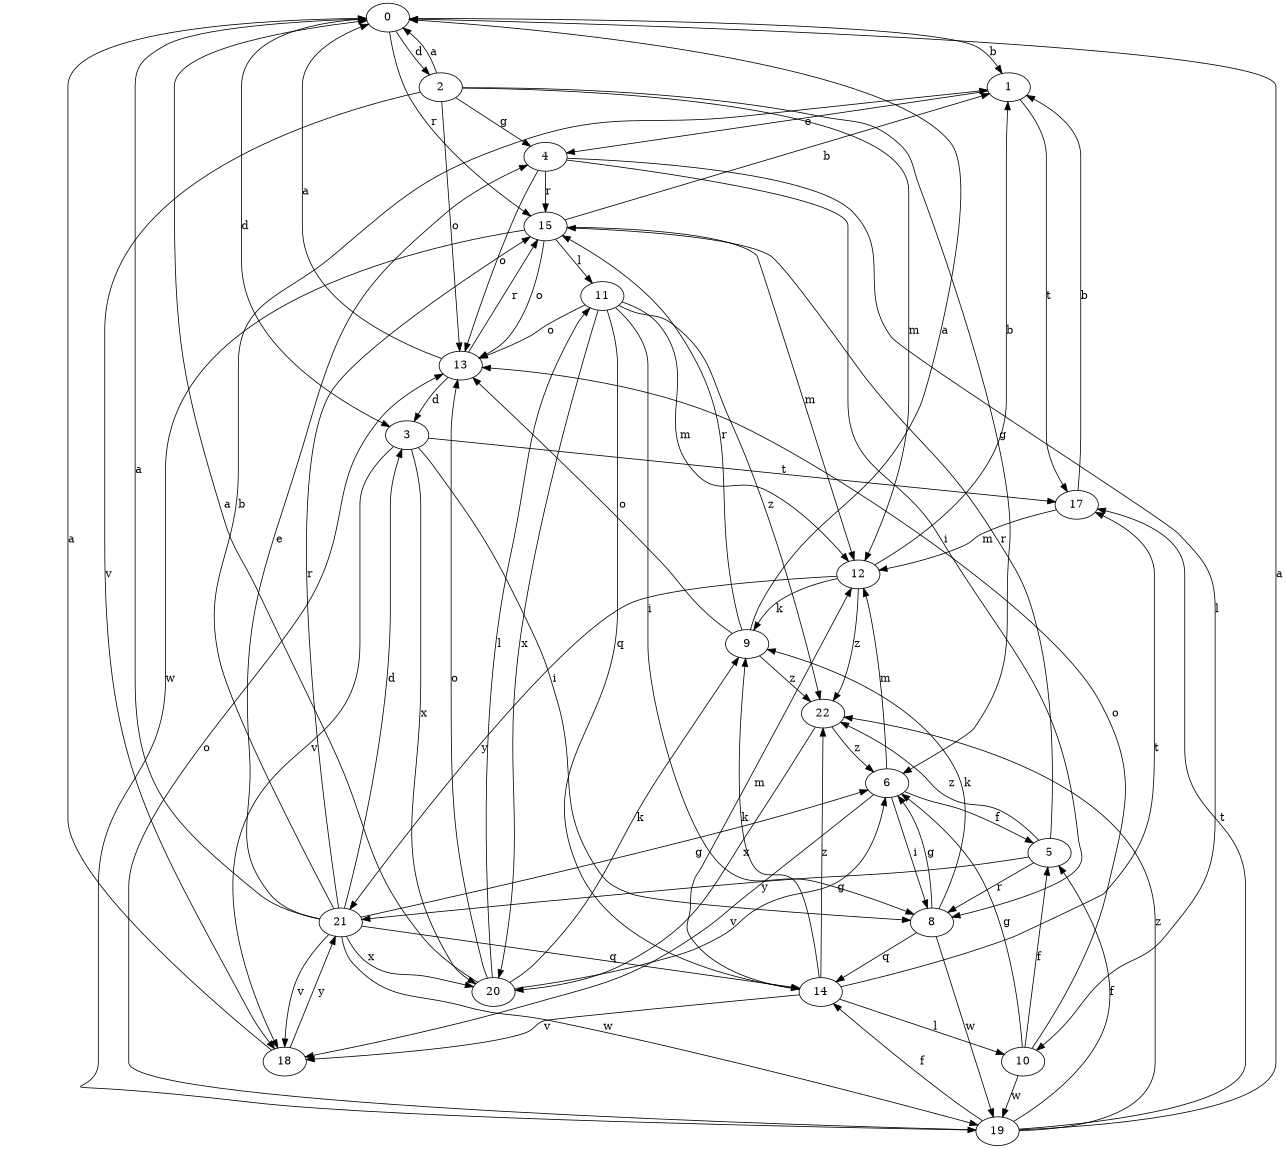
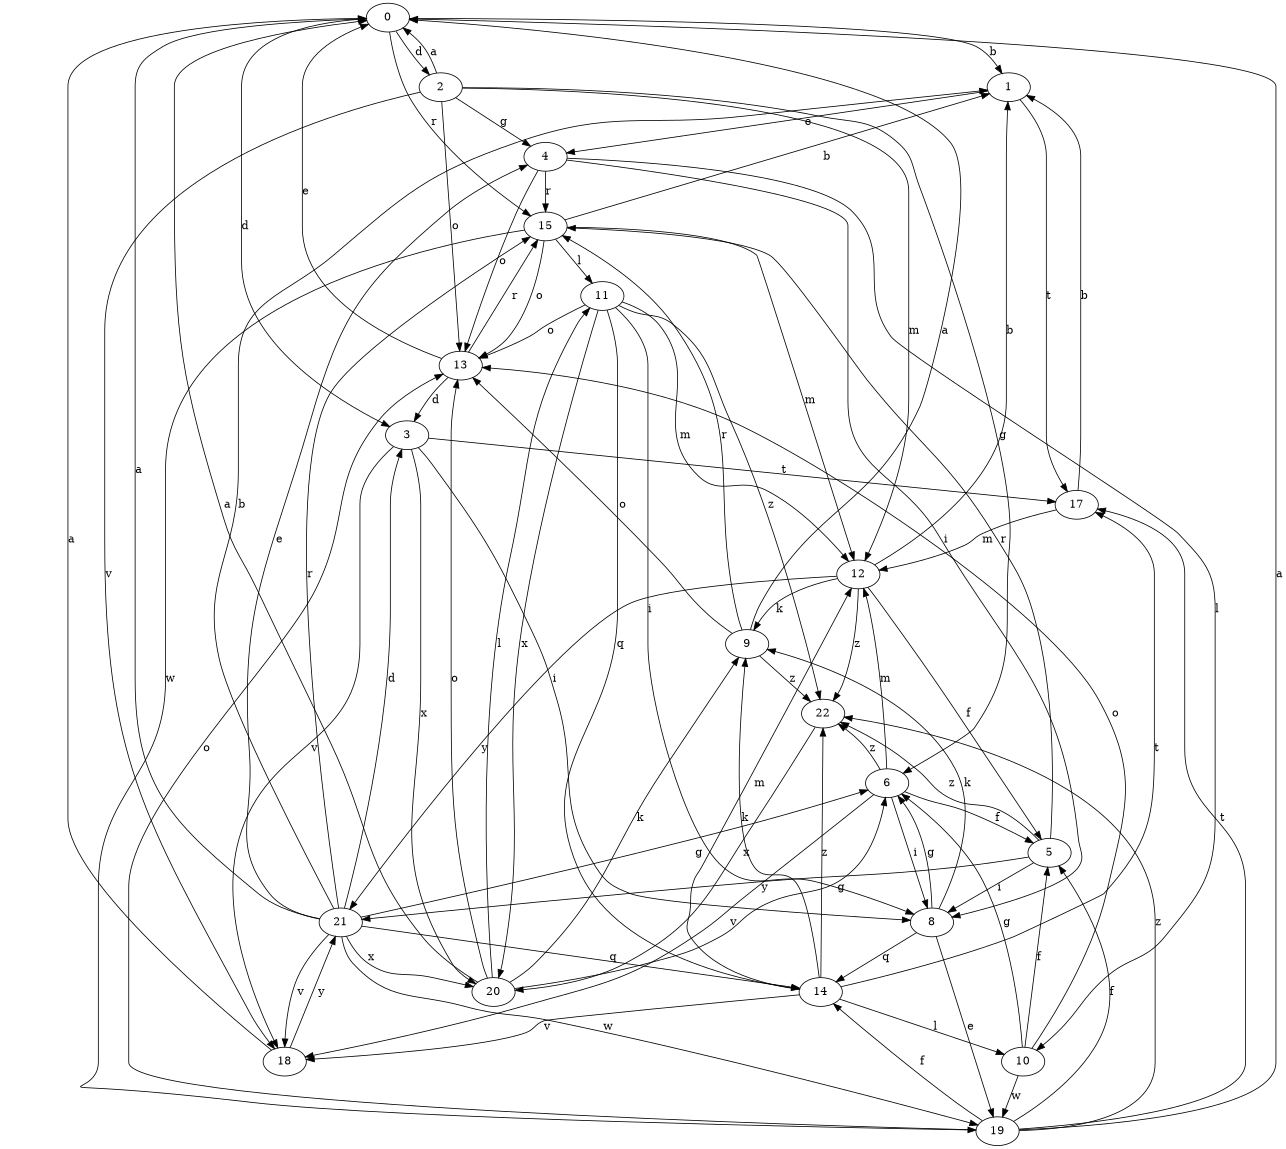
(306, 192) -> (306, 192)
none -> (954, 709)
(848, 748) -> (865, 747)
(1000, 888) -> (1000, 888)
(971, 1027) -> (971, 1027)
